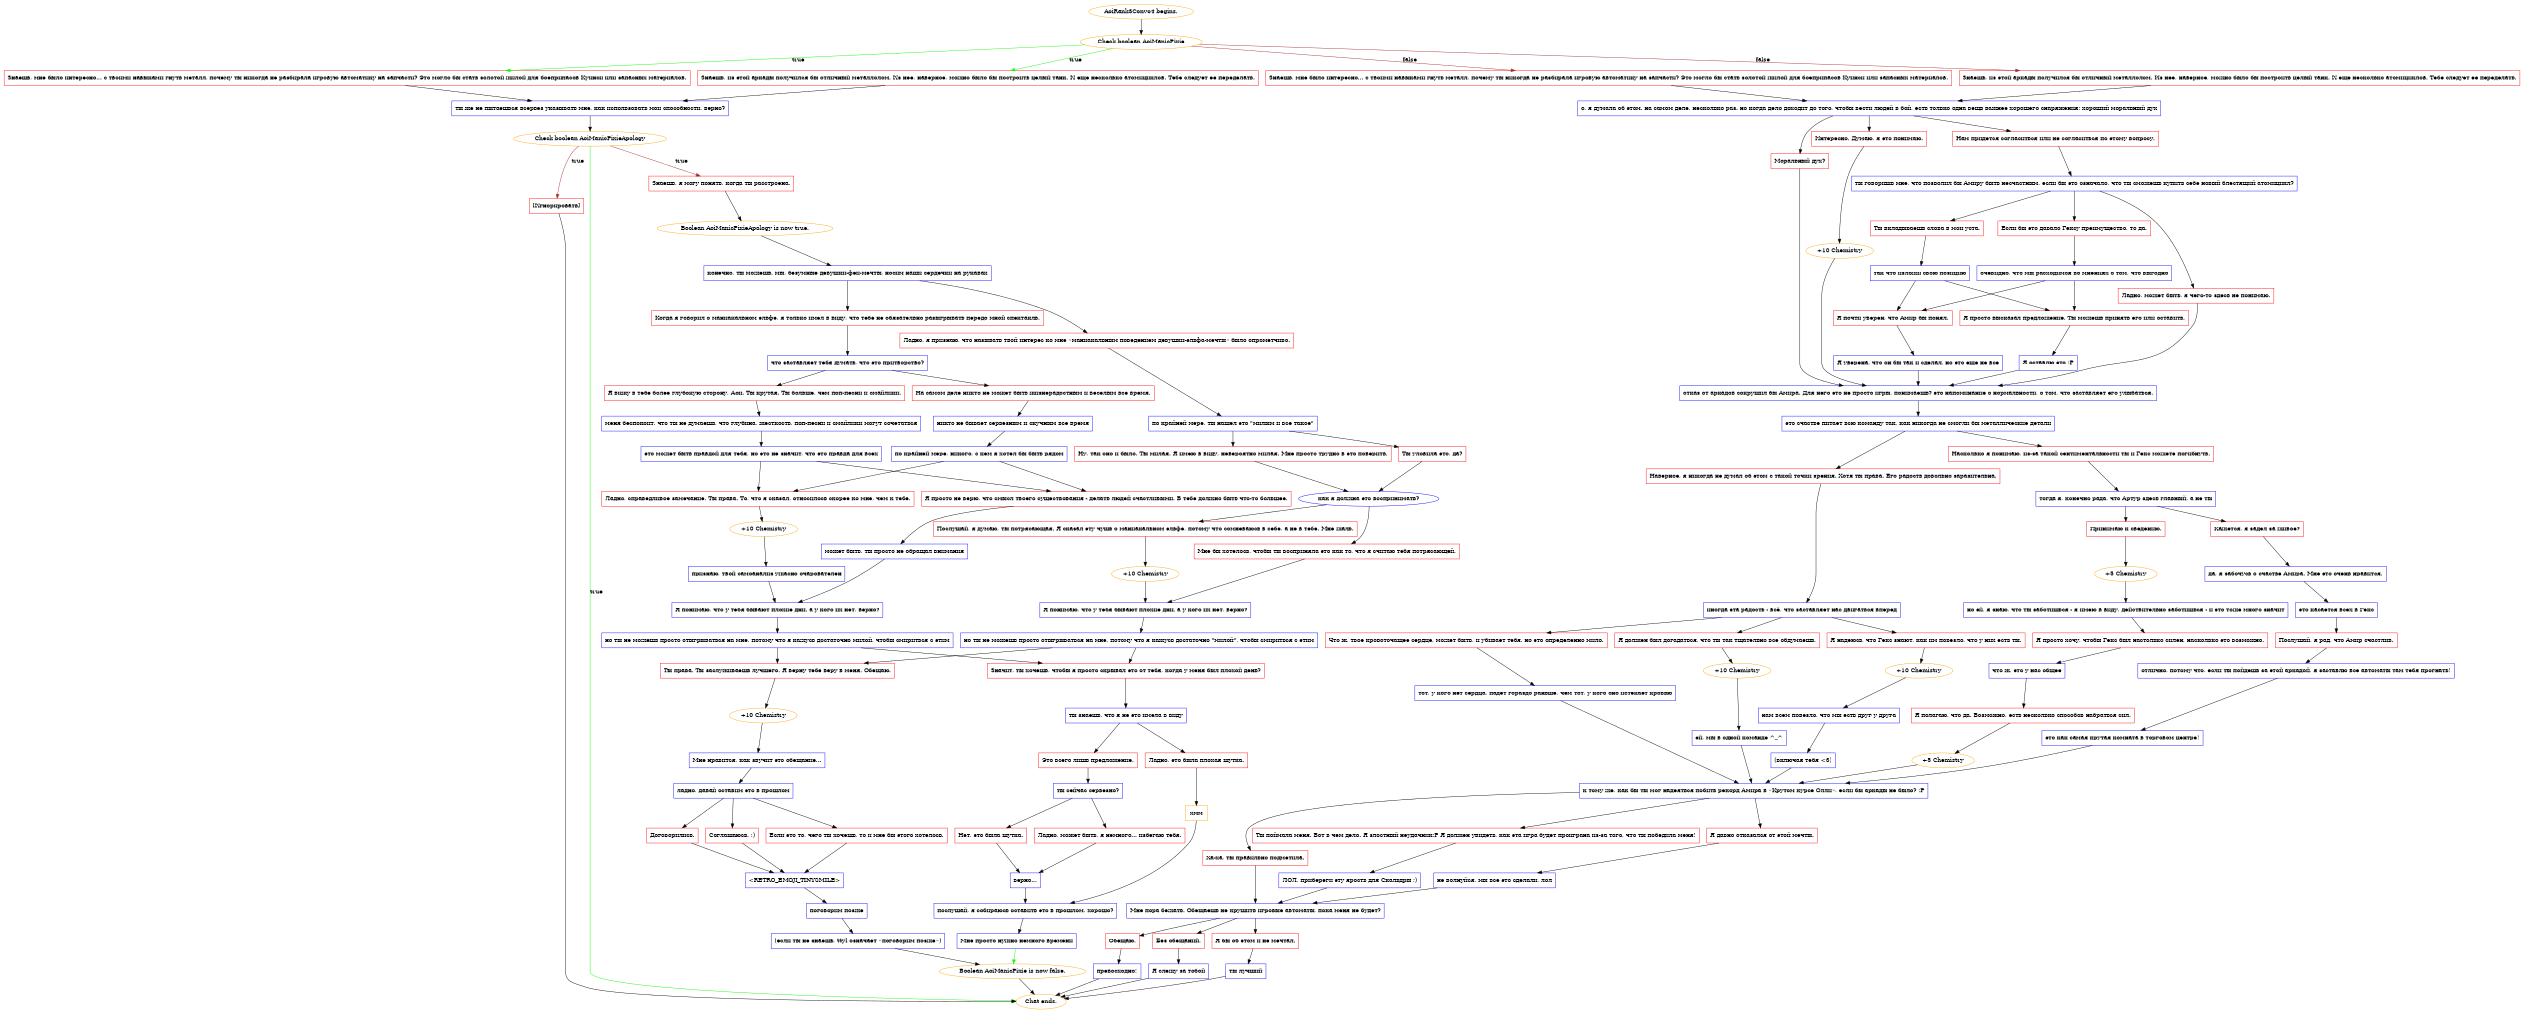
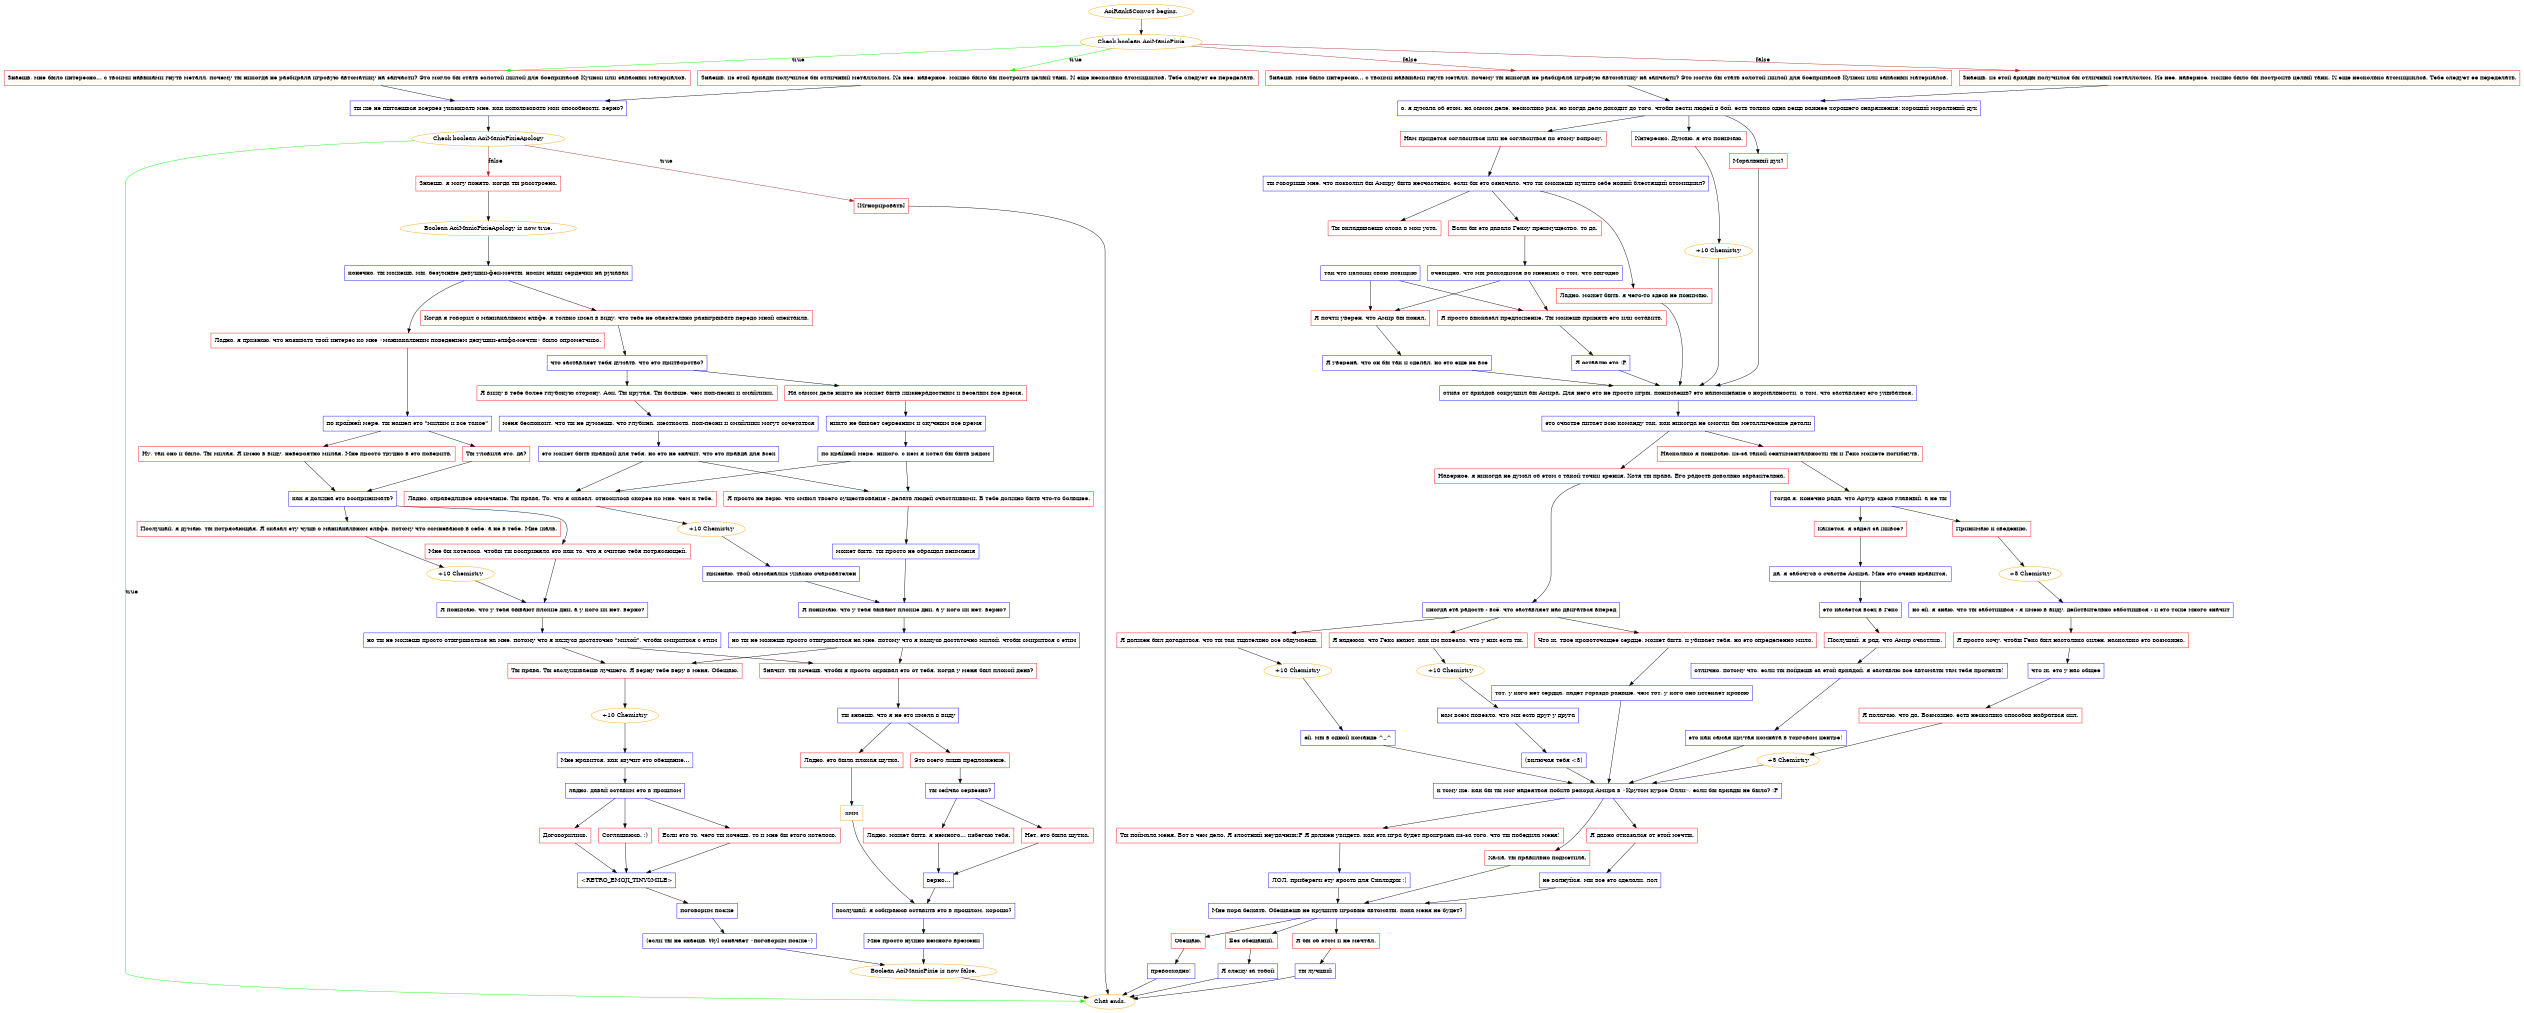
(682, 161) -> (495, 161)
(1924, 249) -> none
(1369, 499) -> (343, 499)
(1015, 954) -> (924, 954)
